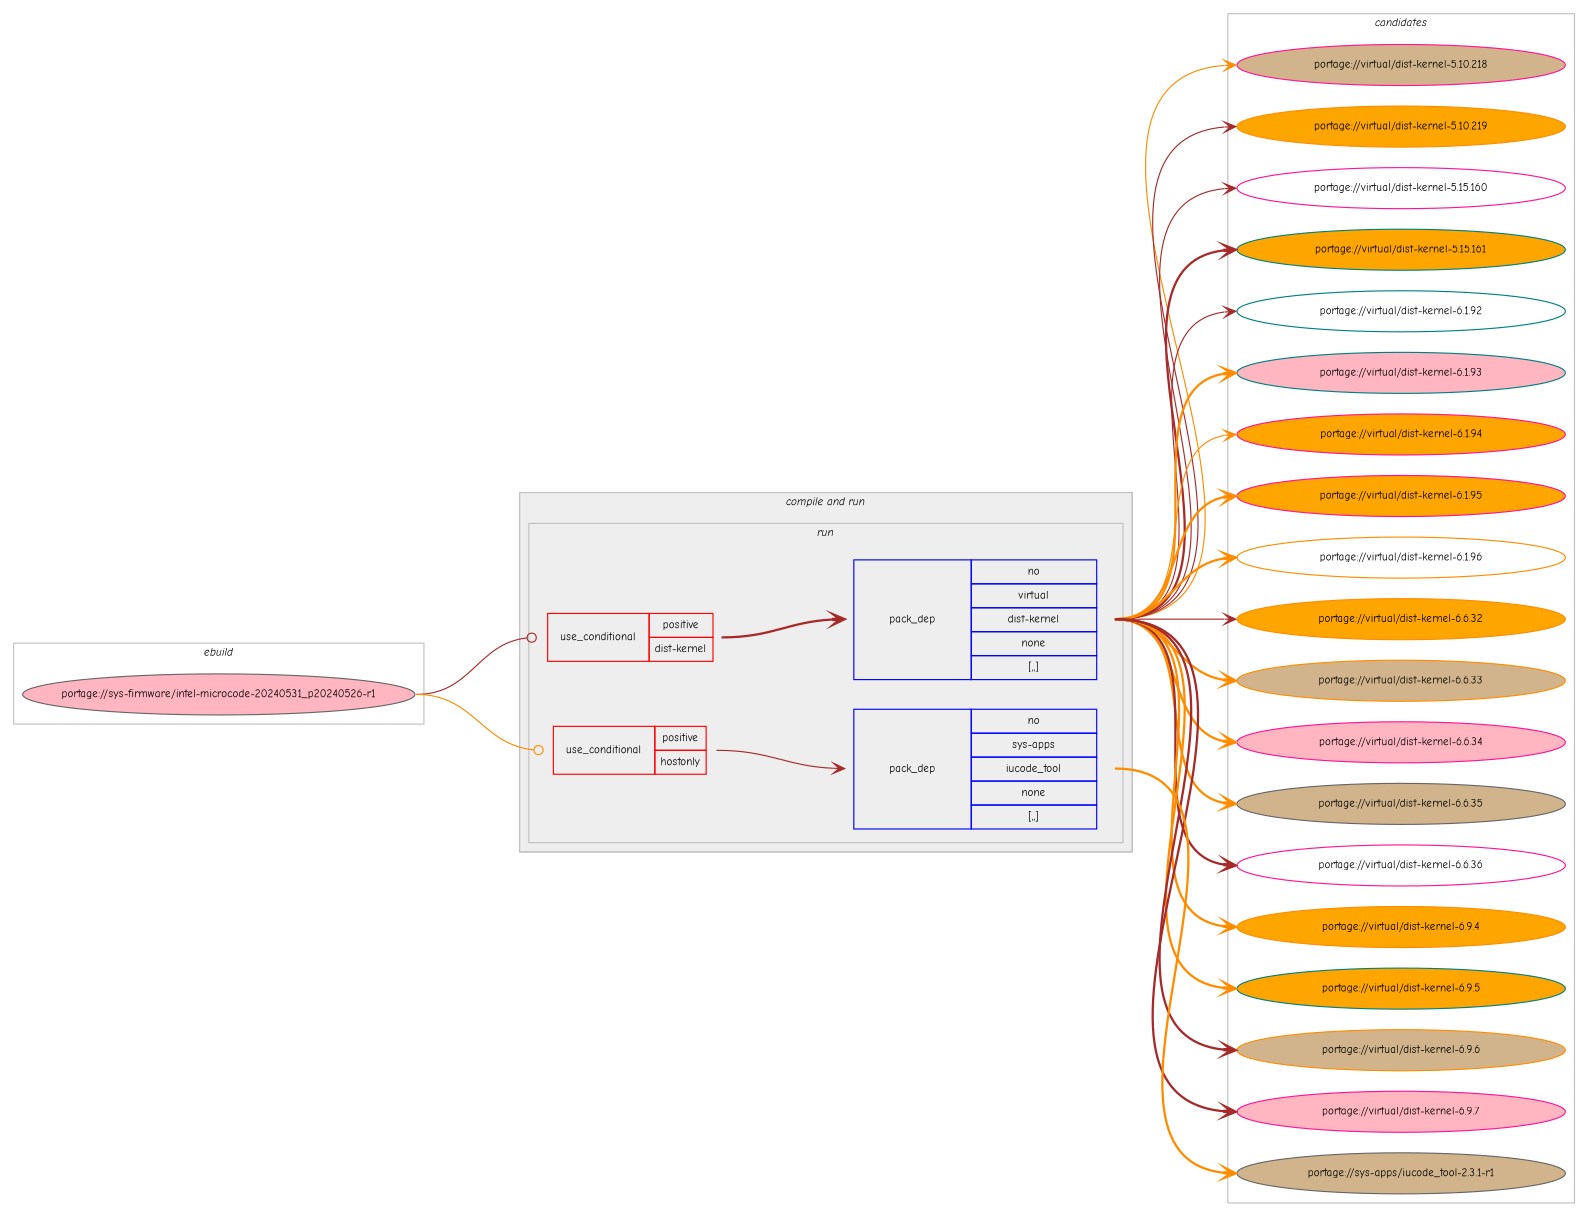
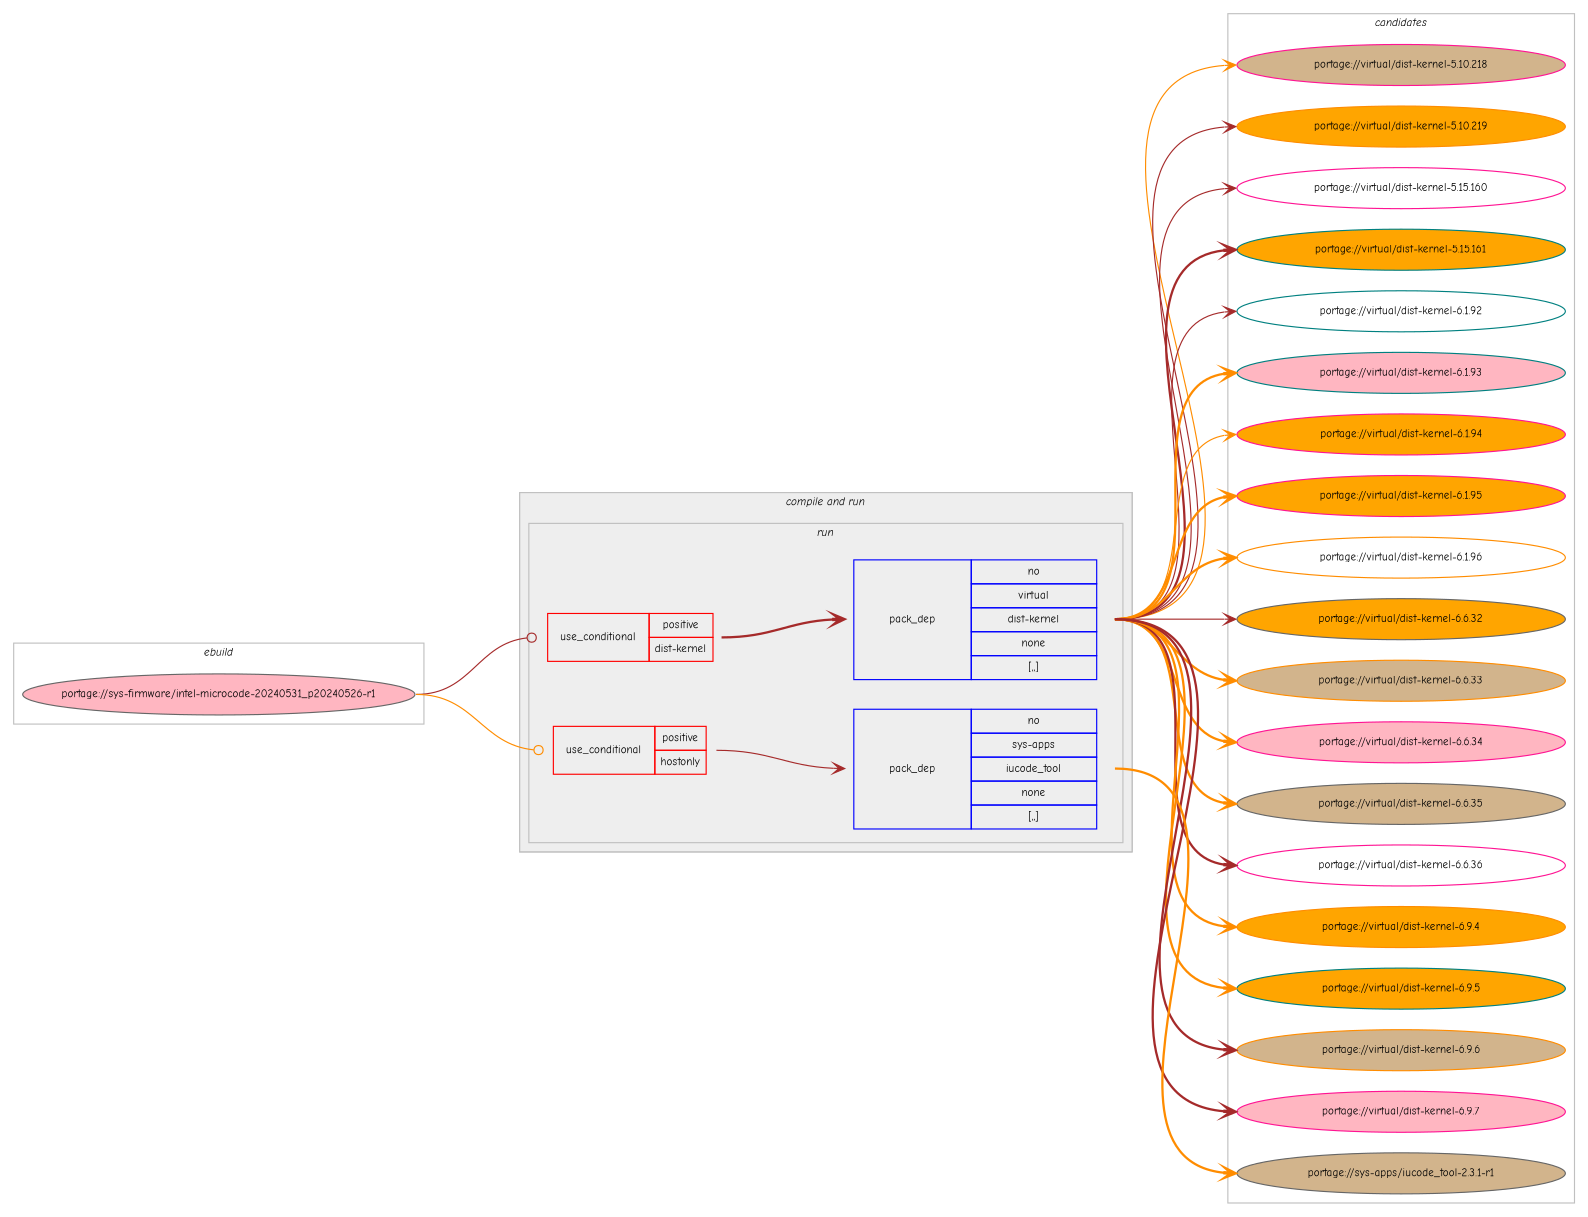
(1401, 619) -> (1401, 619)
